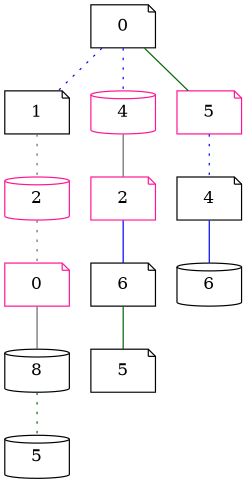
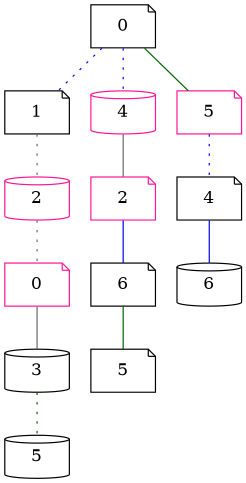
(37, 371) -> (37, 371)
